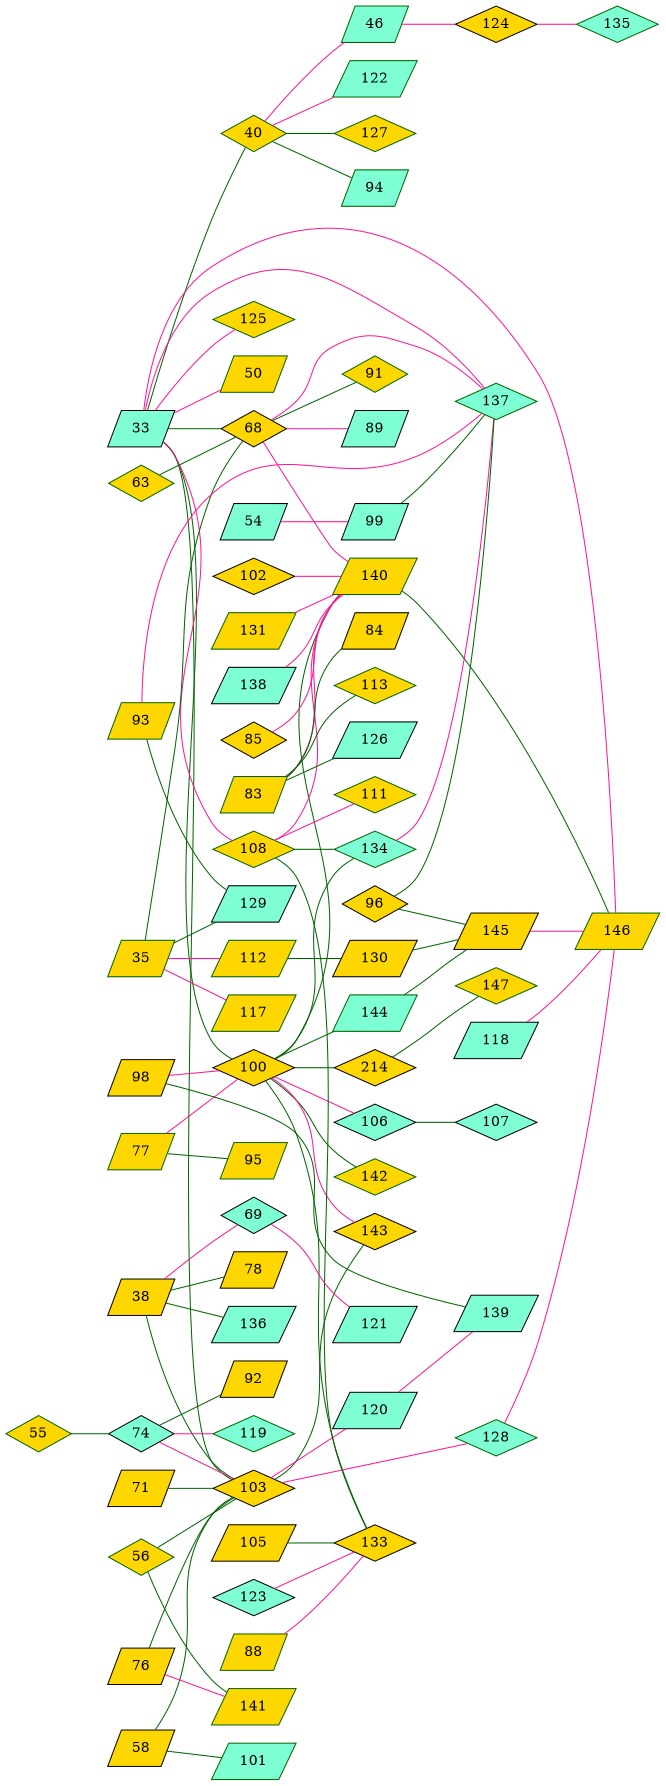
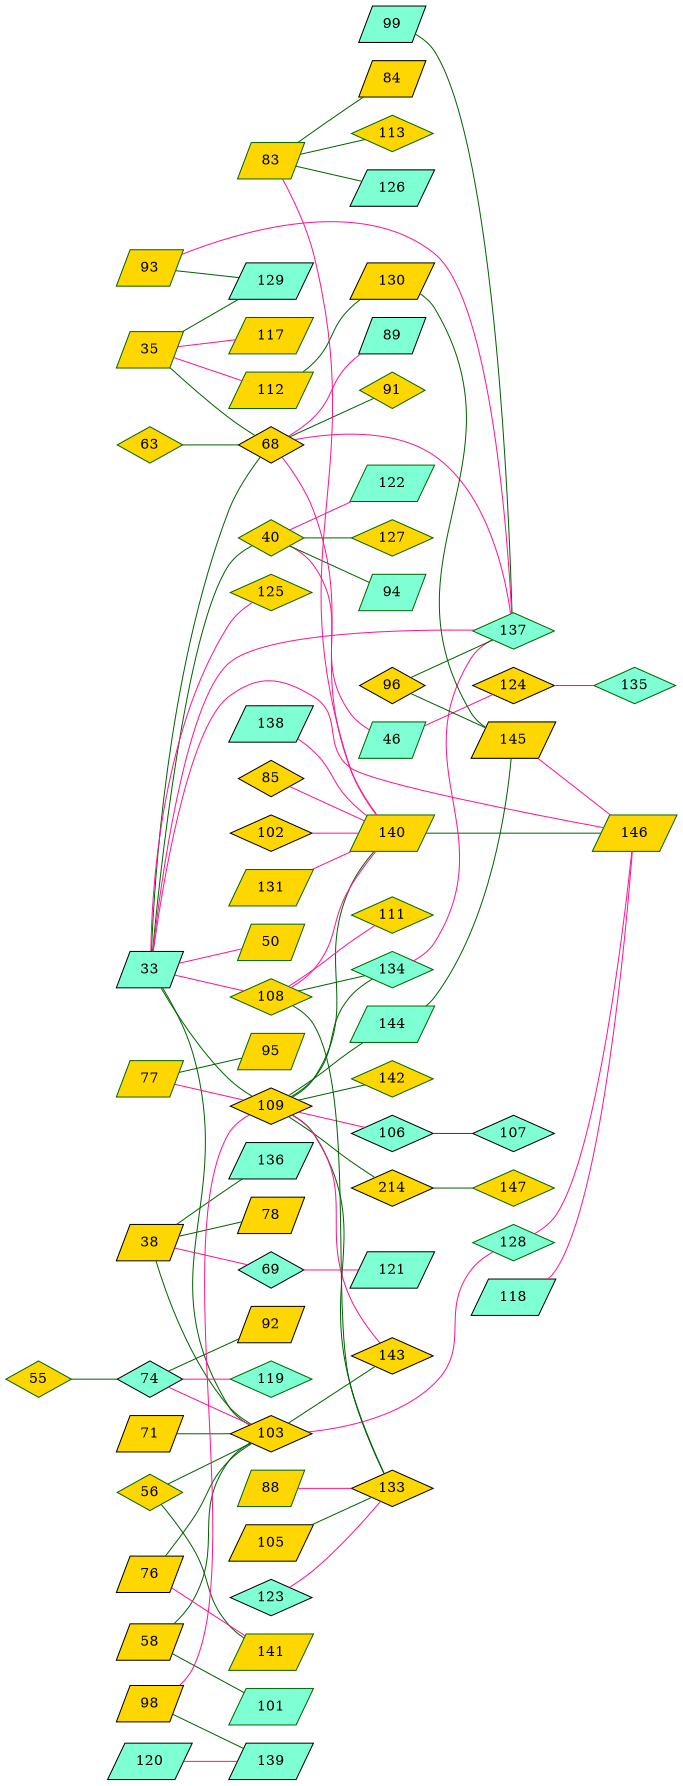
(254, 522) -> none
(254, 1068) -> (271, 1106)
(309, 1453) -> none
